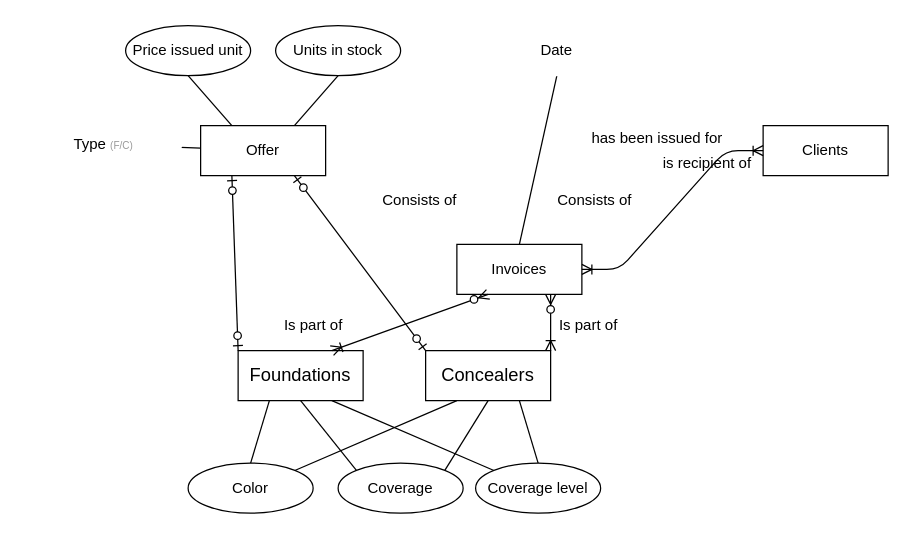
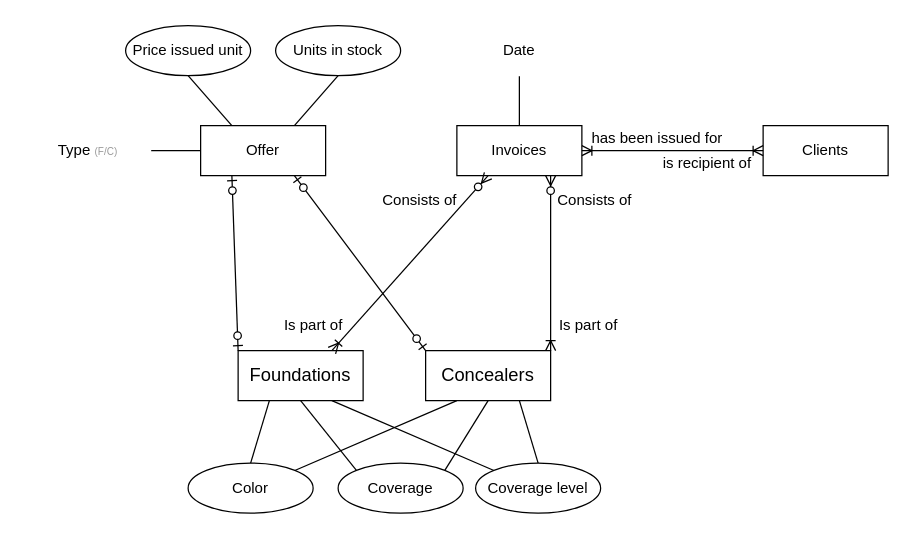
(557, 51) -> (519, 51)
(104, 144) -> (88, 151)
(519, 269) -> (519, 151)
